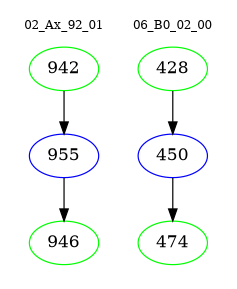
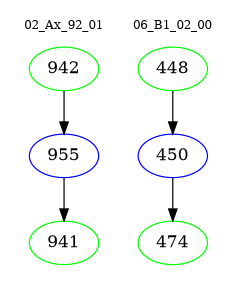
(173, 26) -> (173, 26)
(173, 69) -> (173, 69)
(64, 243) -> (64, 243)
